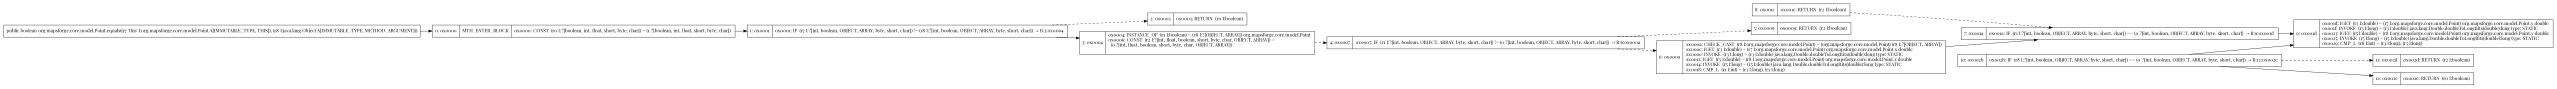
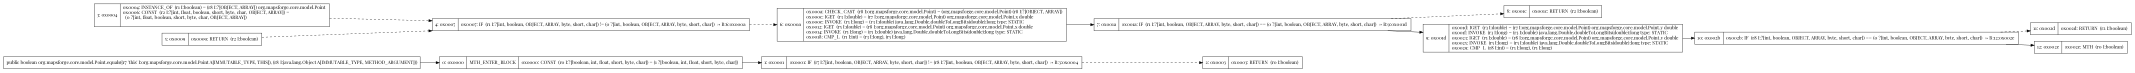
(1950, 19) -> (1446, 16)
(1683, 34) -> (345, 34)
(1066, 38) -> none
(2240, 50) -> (1687, 38)
(2437, 79) -> (2095, 47)
